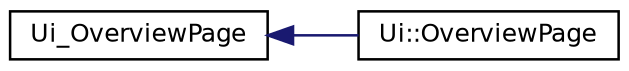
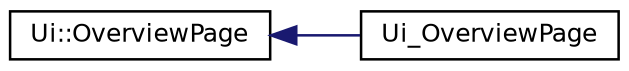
(326, 35) -> (328, 35)
